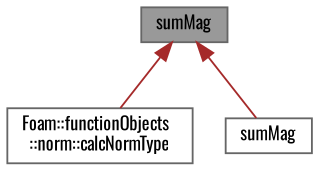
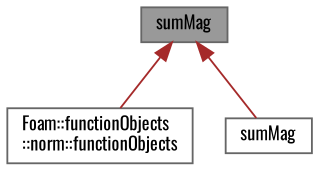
(100, 136) -> (100, 136)
